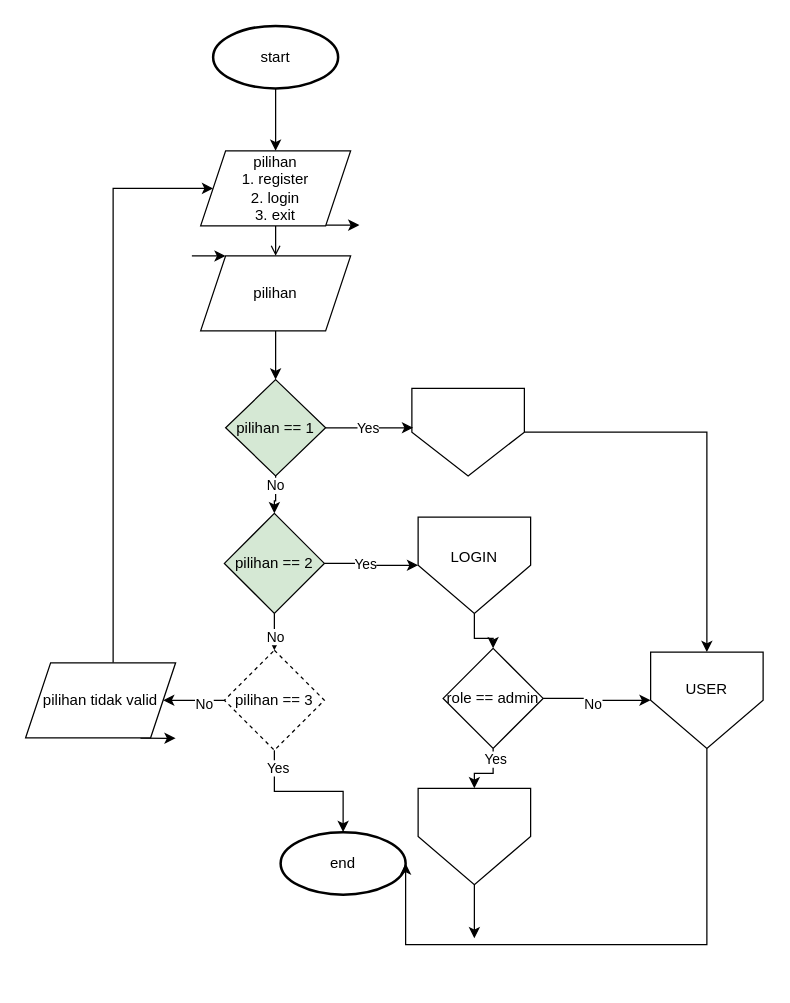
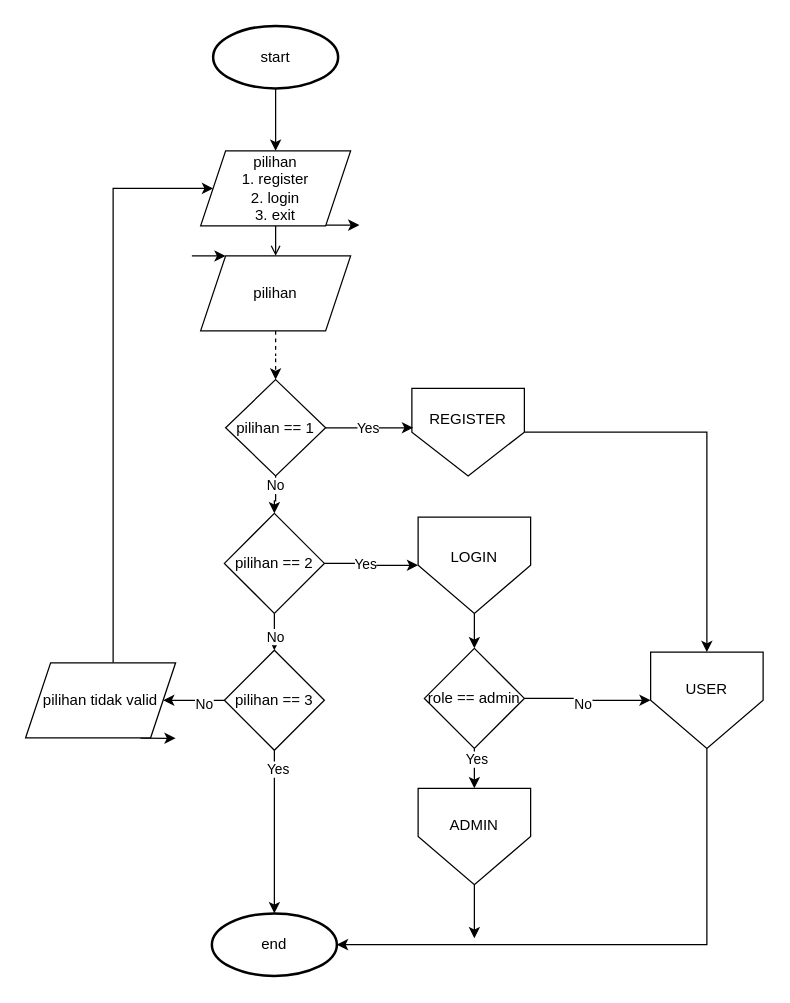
(276, 353) -> (276, 353)
none -> (468, 419)
(276, 428) -> (276, 428)
(274, 563) -> (274, 563)
(493, 698) -> (474, 698)
(274, 700) -> (274, 700)
none -> (474, 826)
(343, 863) -> (274, 944)
